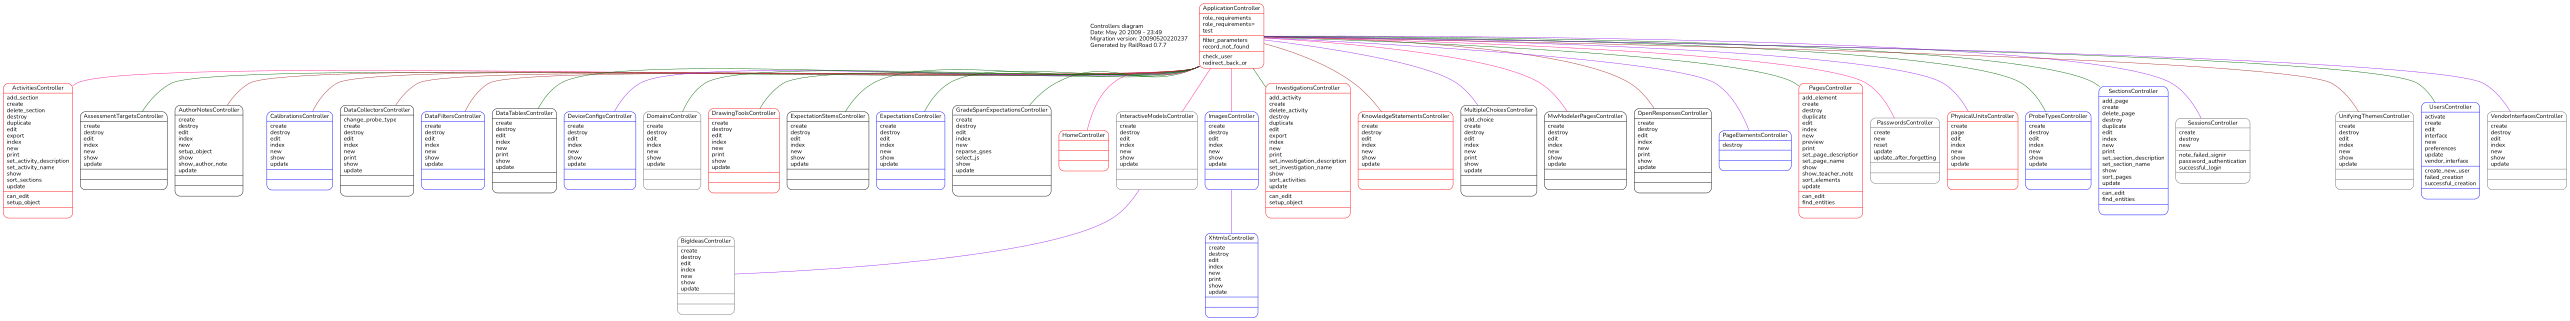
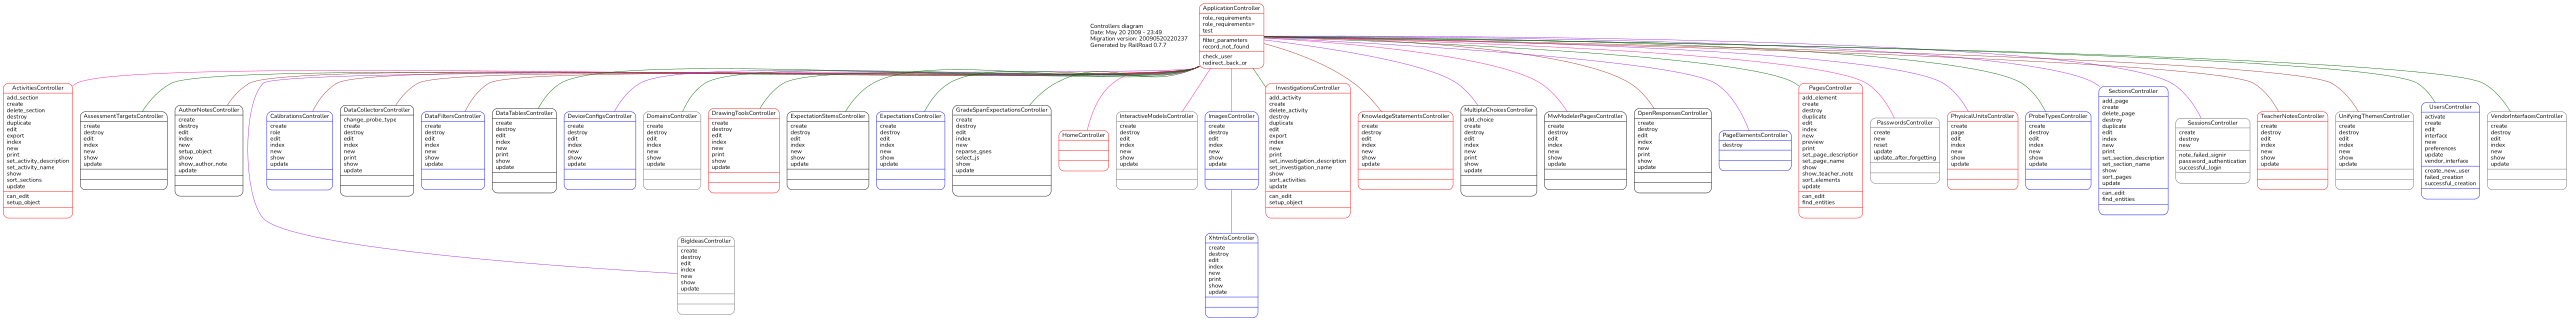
(1684, 43) -> (1684, 43)
(1894, 49) -> (1894, 49)
(281, 132) -> (276, 132)
none -> (2293, 151)
(946, 258) -> (301, 79)
